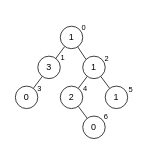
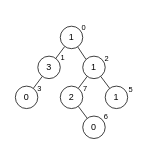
(86, 88) -> (86, 88)
